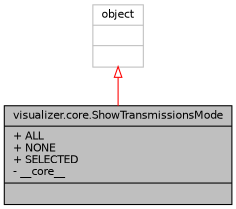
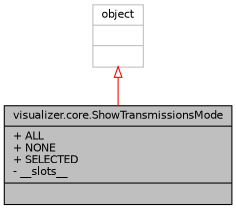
(39, 172) -> (41, 172)
